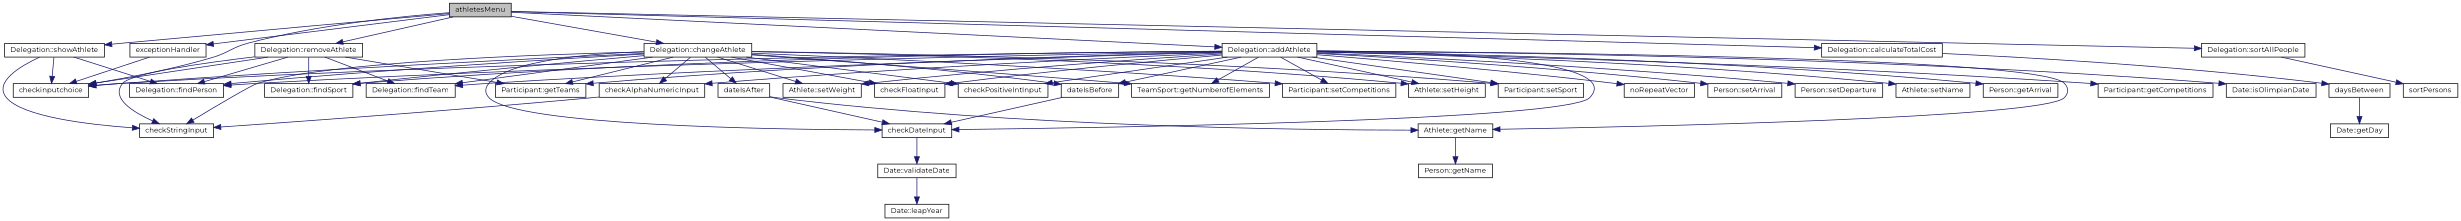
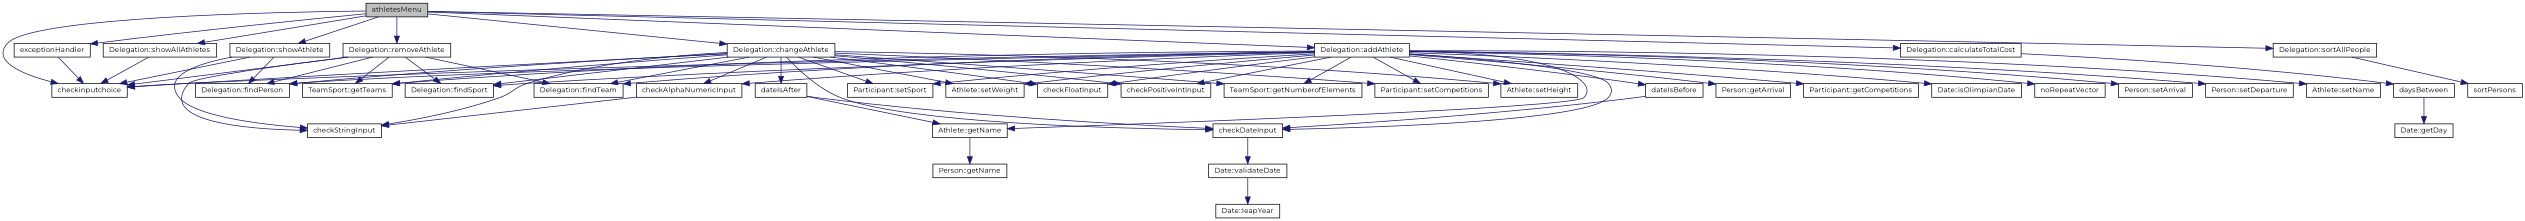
none -> (160, 50)
(903, 67) -> none
(541, 90) -> (347, 90)
